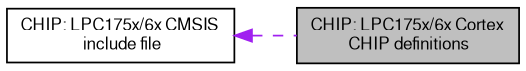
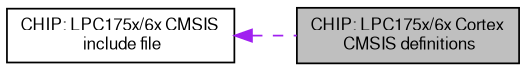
(408, 36) -> (408, 36)
